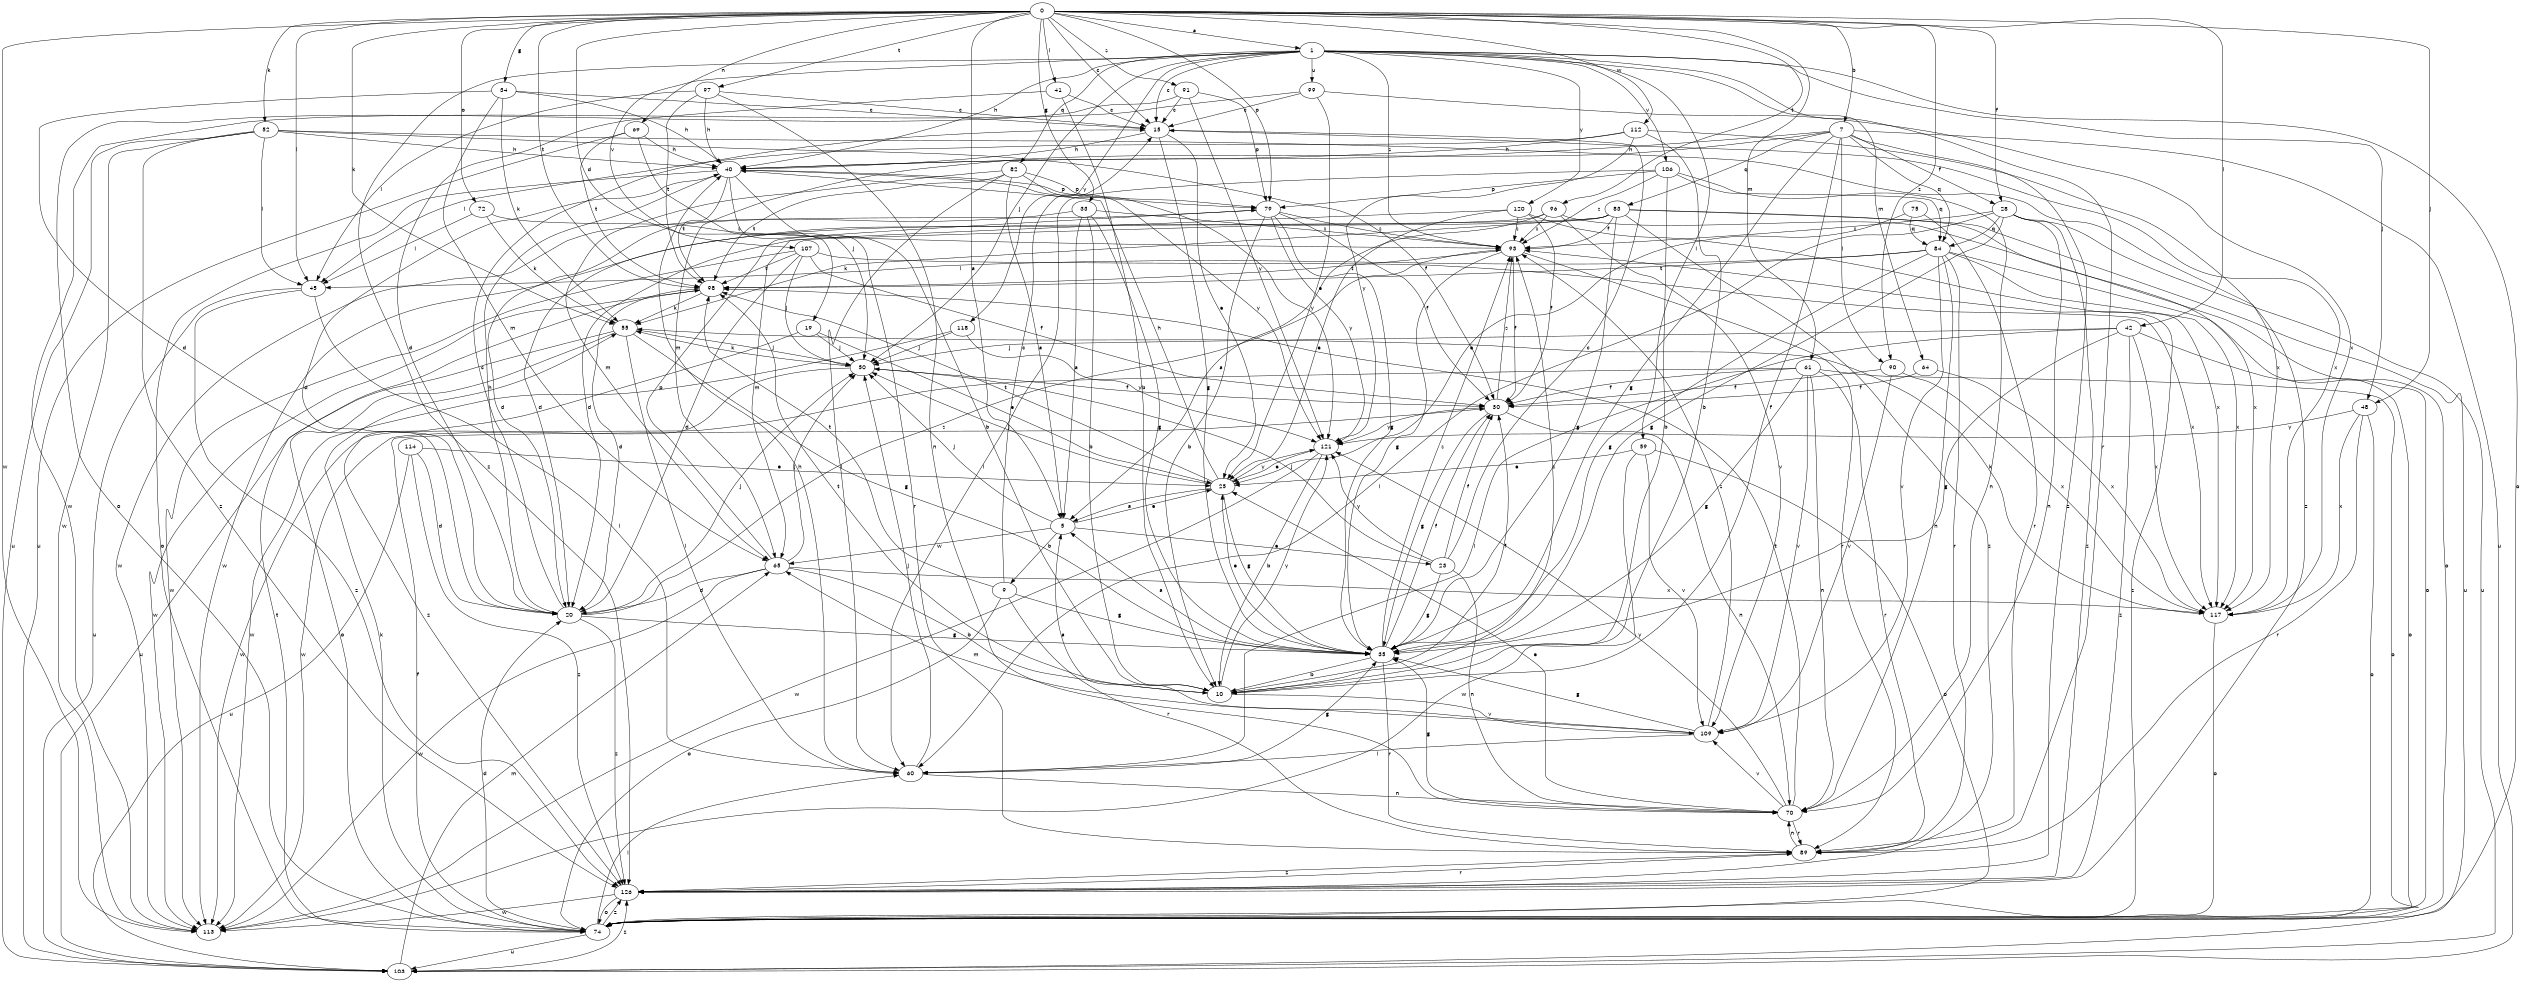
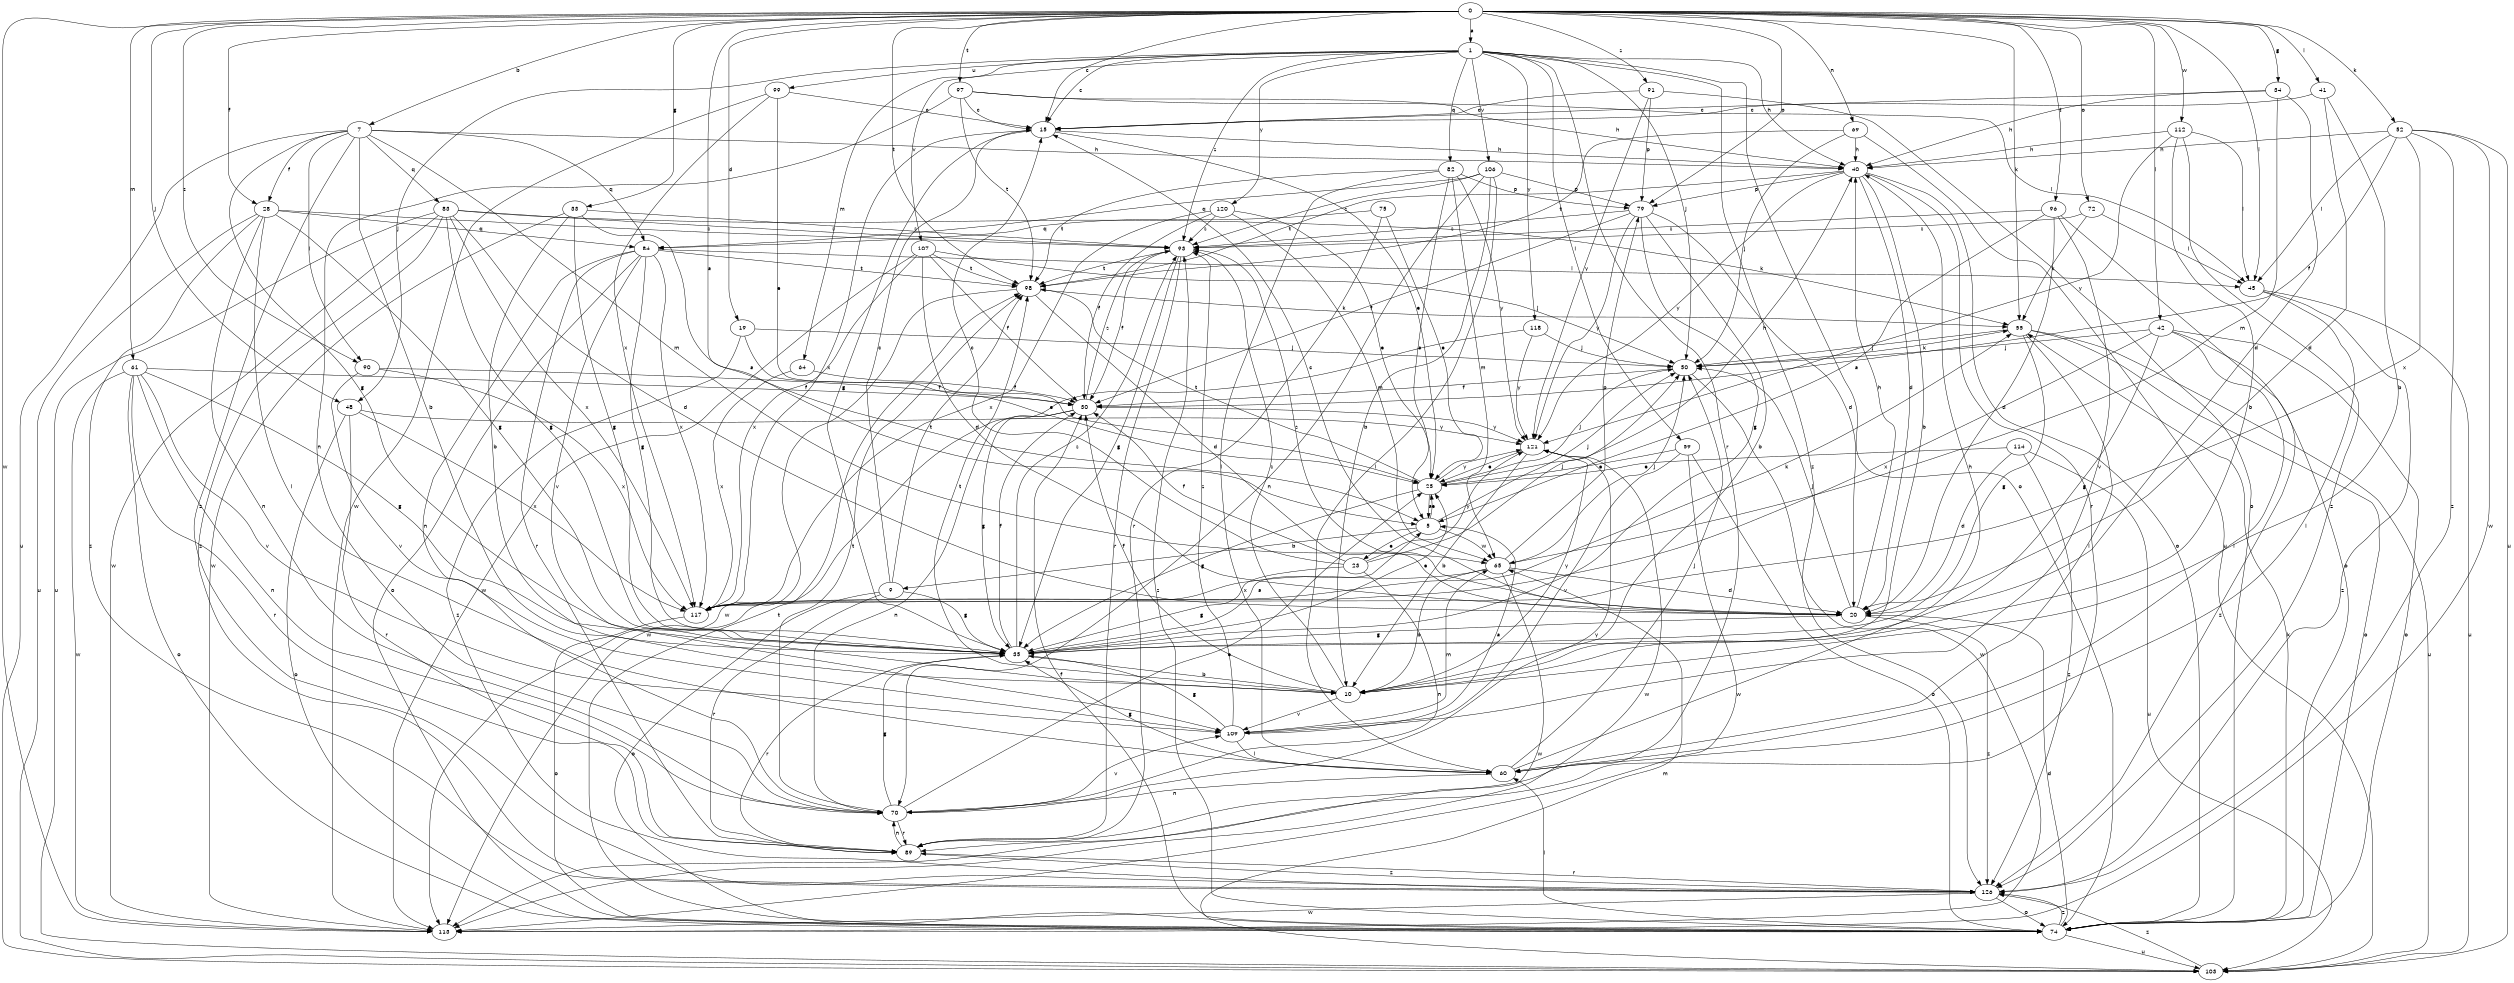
(522, 226) -> none
(1609, 229) -> (834, 229)
(1771, 407) -> (431, 407)
